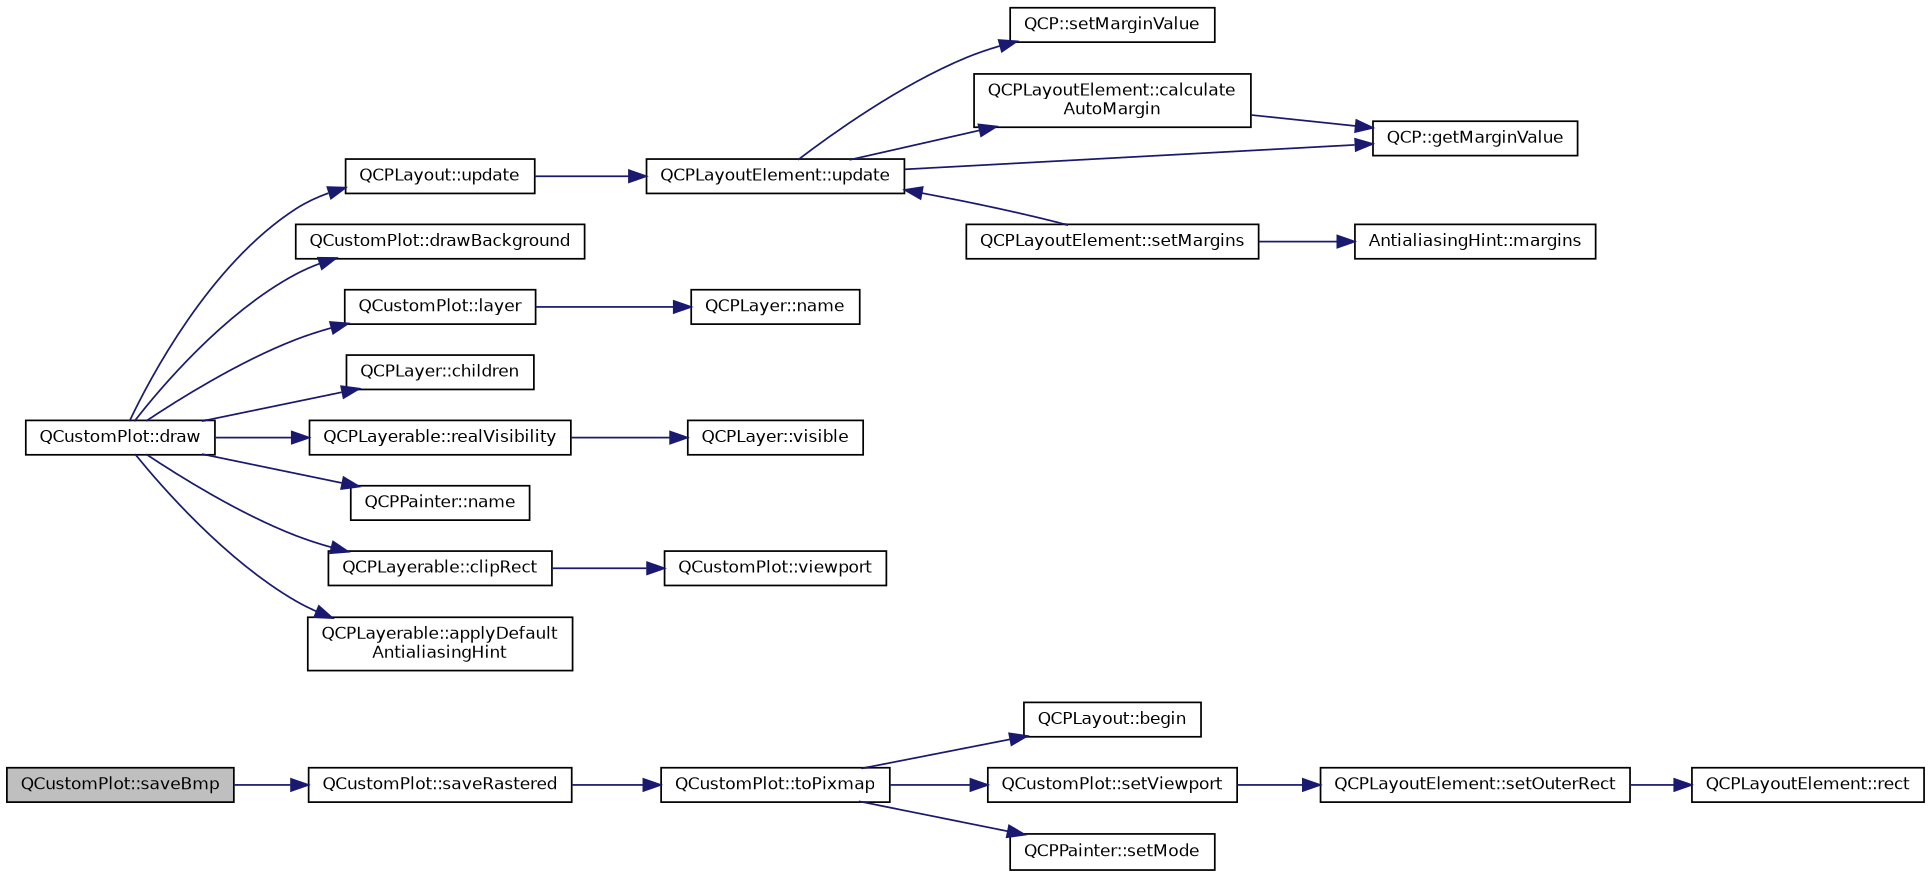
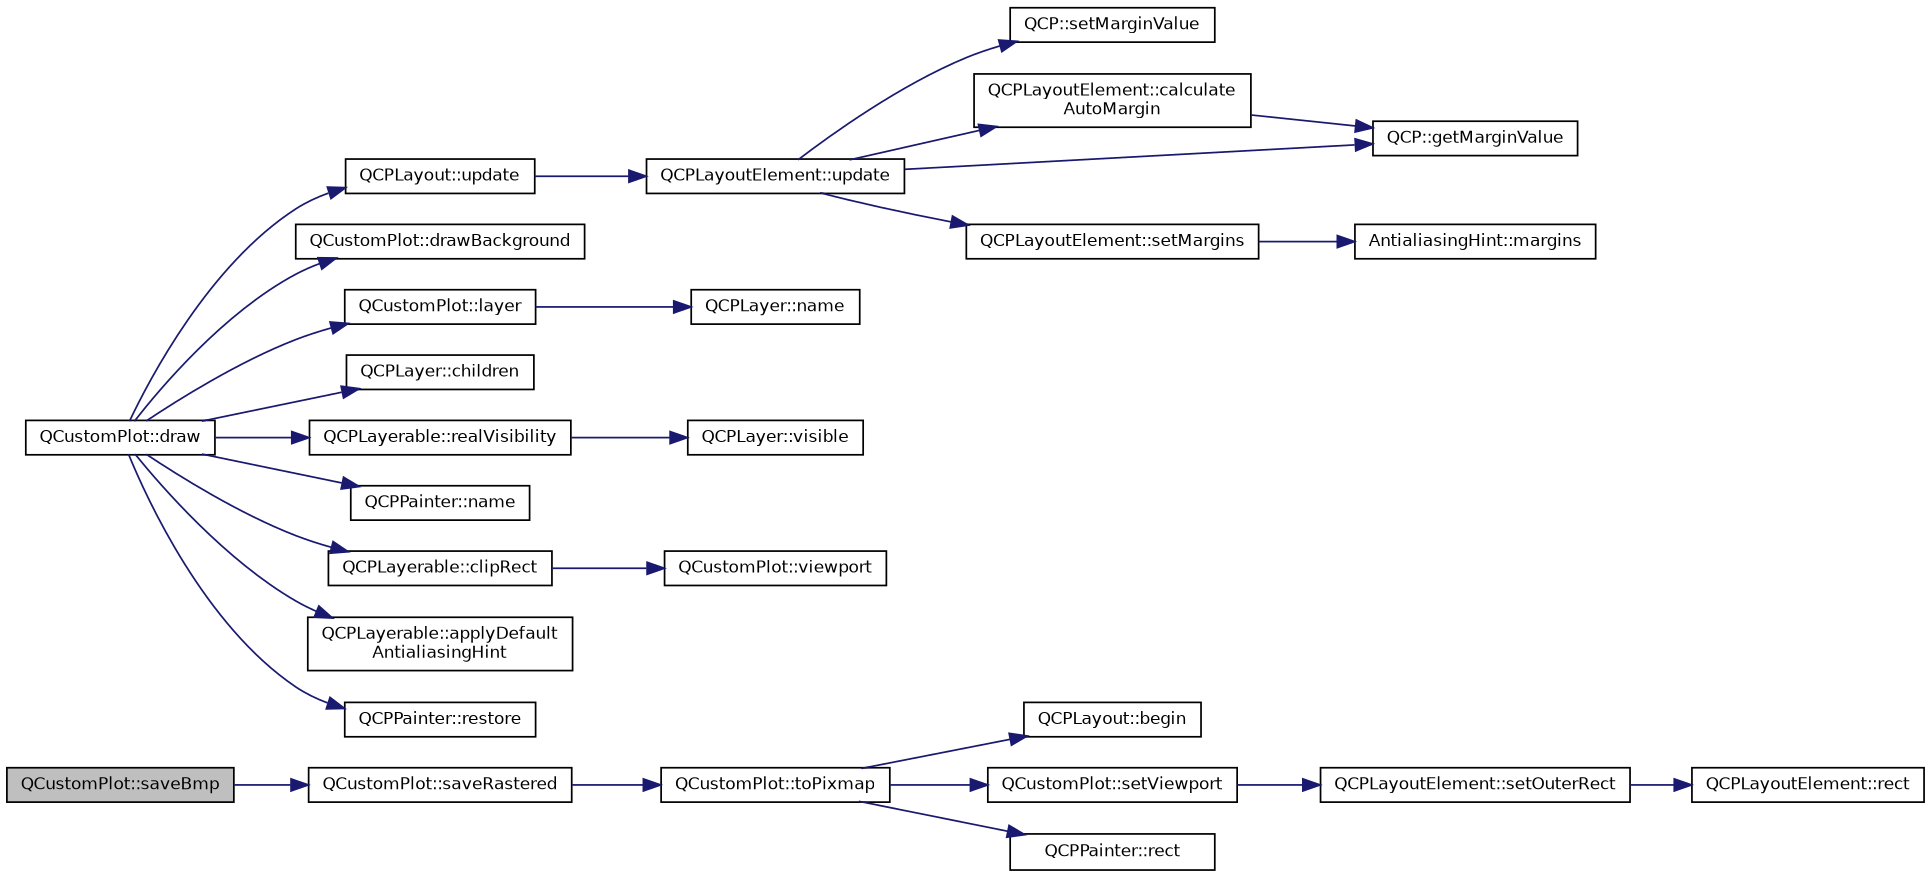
(995, 208) -> (885, 208)
none -> (440, 720)
(1112, 852) -> (1112, 852)
